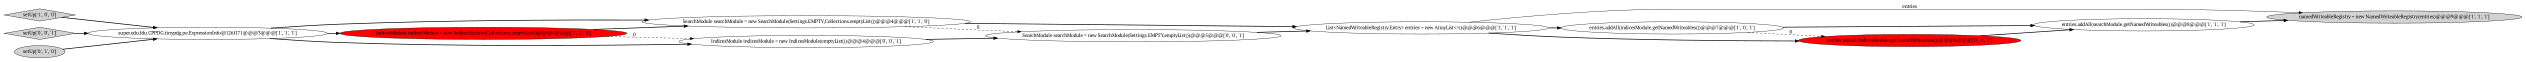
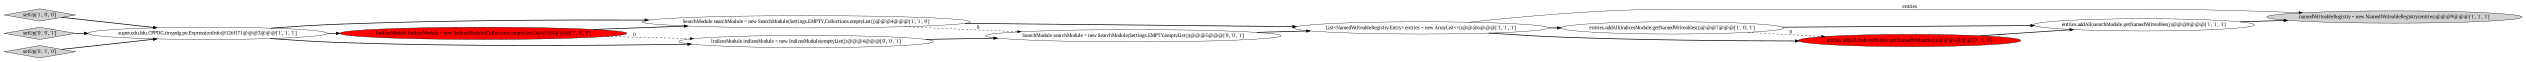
(40, 52) -> (40, 52)
